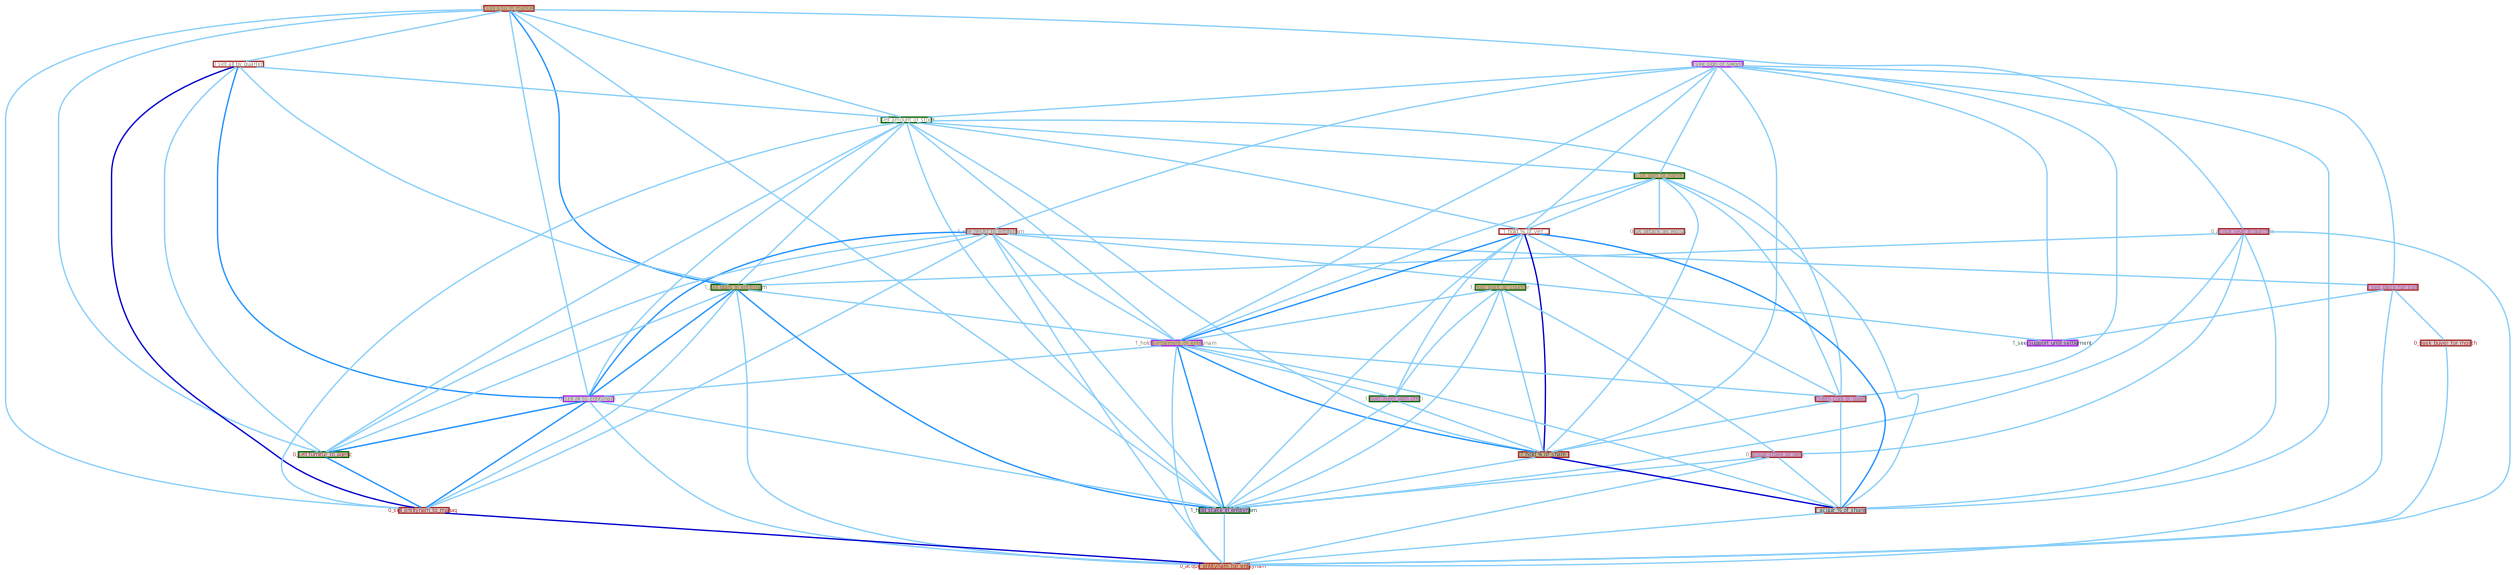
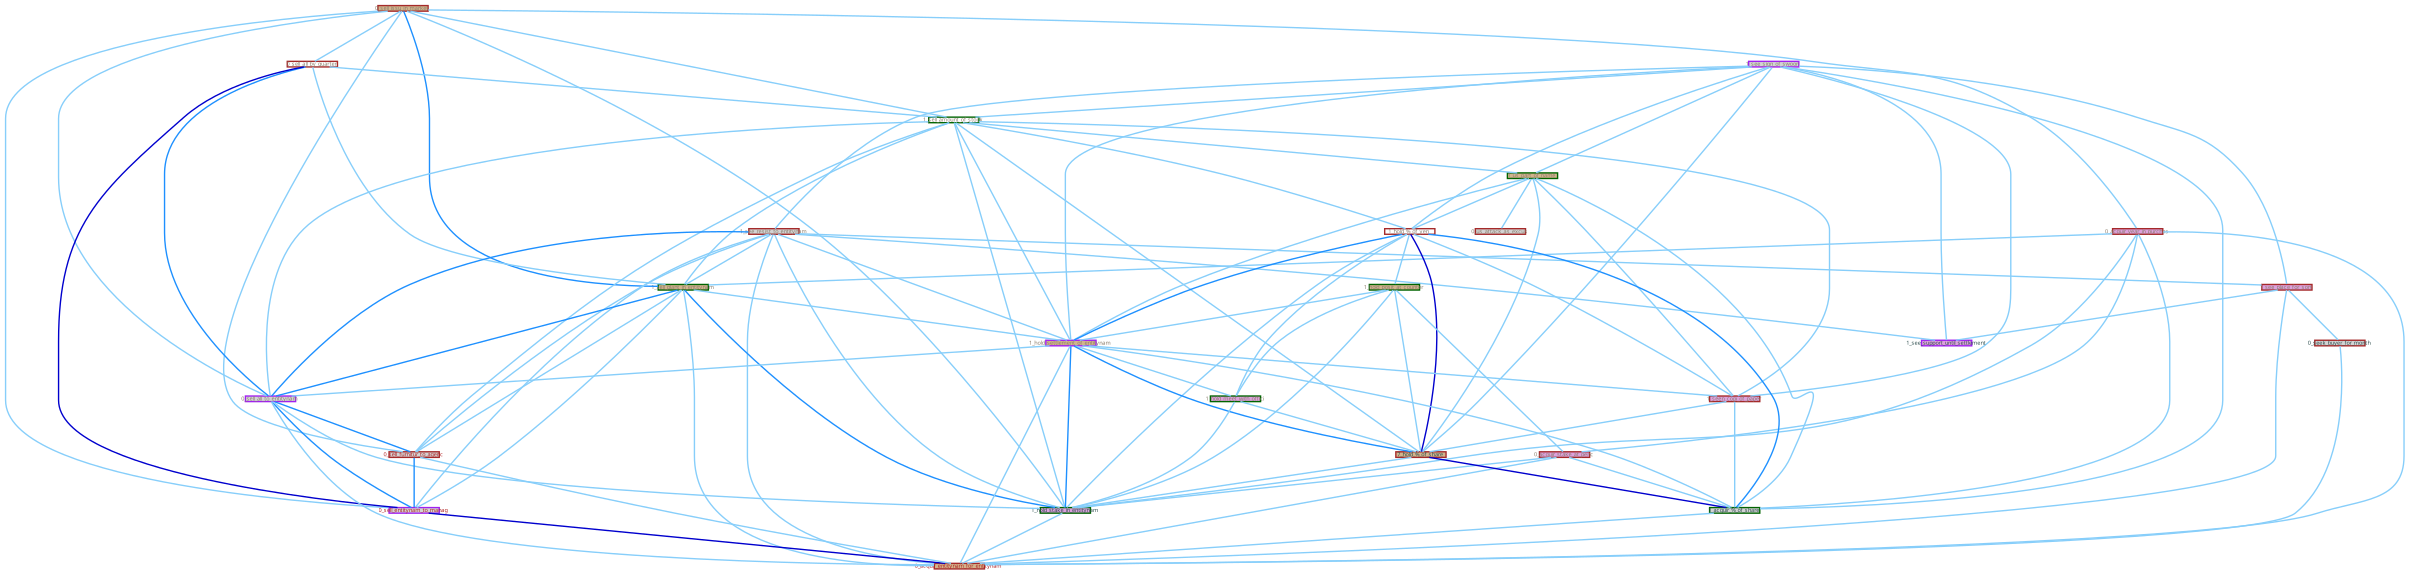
(492, 262) -> none
(171, 276) -> (685, 515)
(2446, 343) -> (2340, 343)
(324, 455) -> (414, 455)
(424, 510) -> (414, 510)
(1841, 510) -> (1735, 510)
